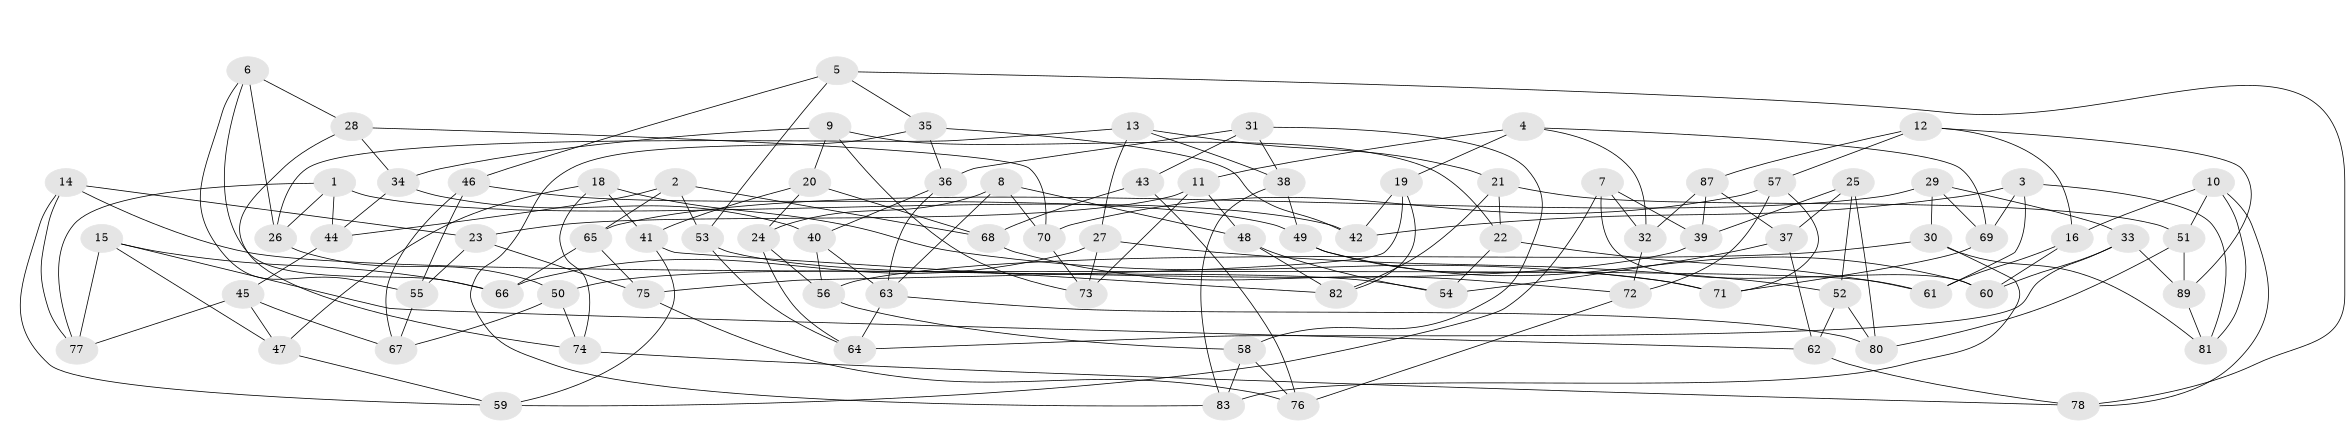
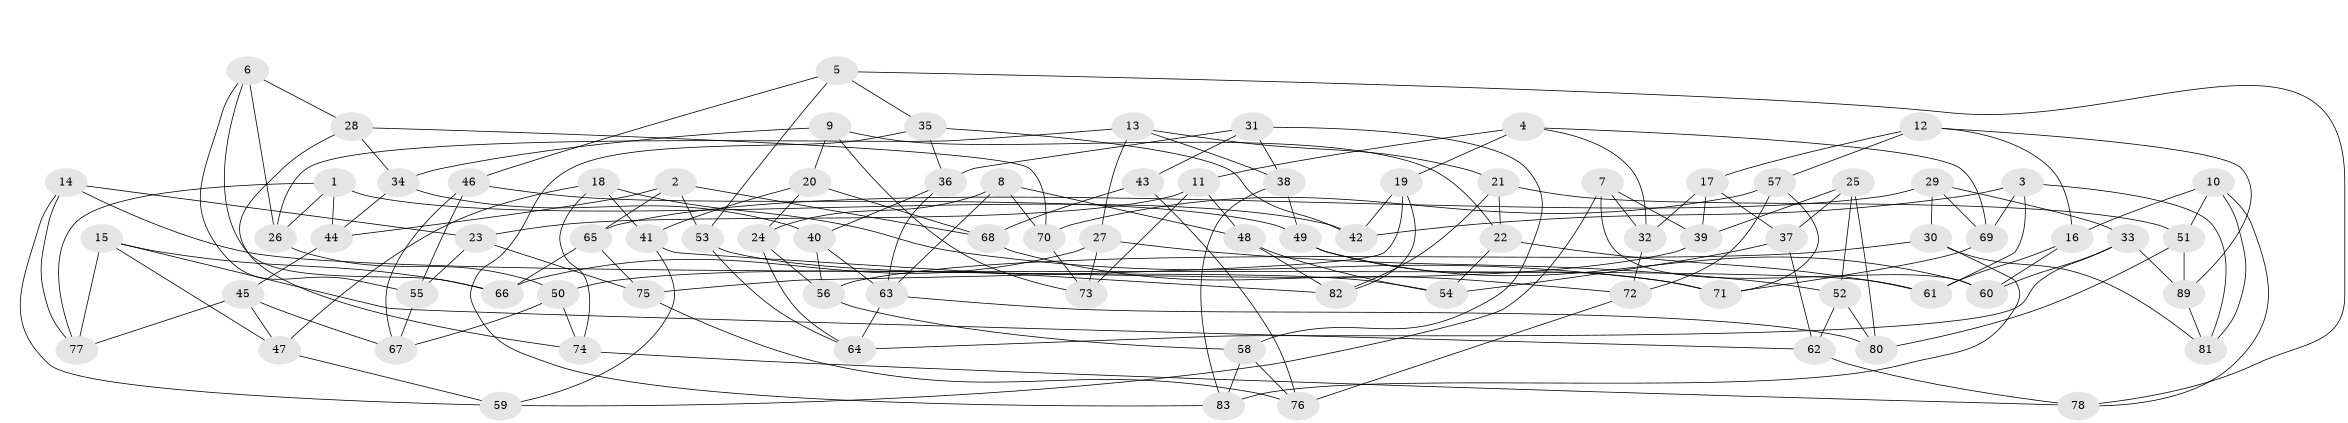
(1707, 183) -> (1707, 183)
